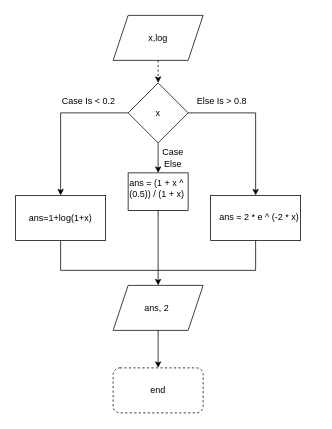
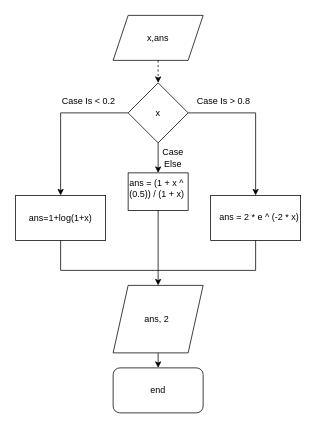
(158, 38) -> (158, 38)
(224, 101) -> (225, 101)
(158, 308) -> (158, 319)
(158, 390) -> (158, 390)
